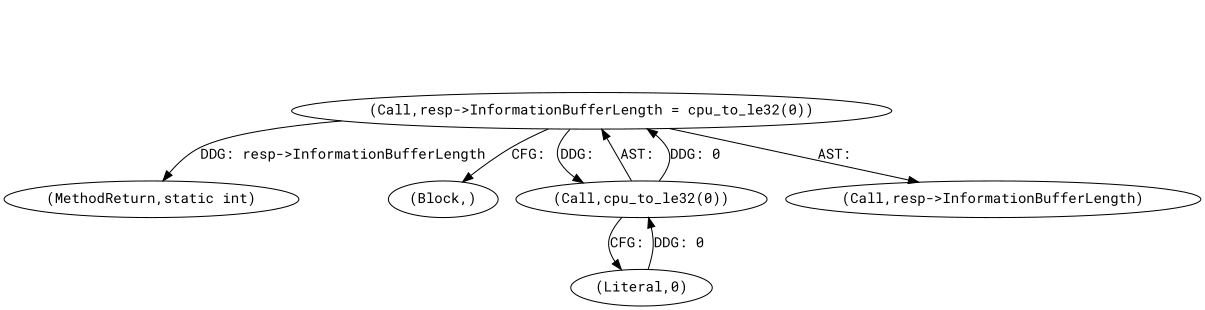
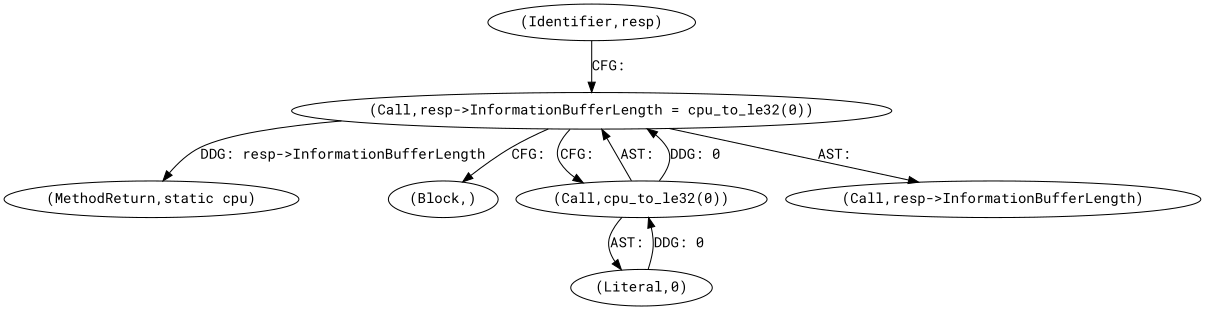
none -> (592, 22)
(582, 155) -> (582, 155)
(151, 199) -> (151, 199)
(631, 243) -> (631, 243)
